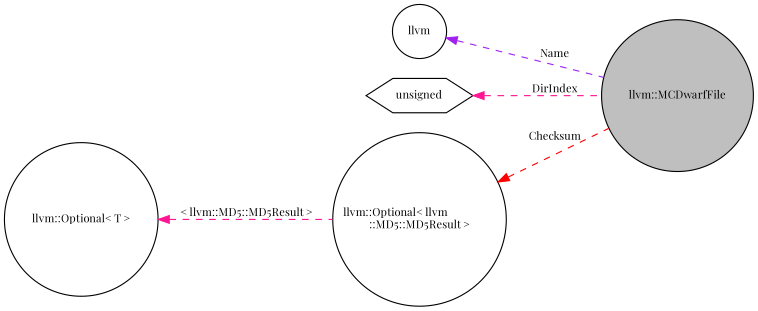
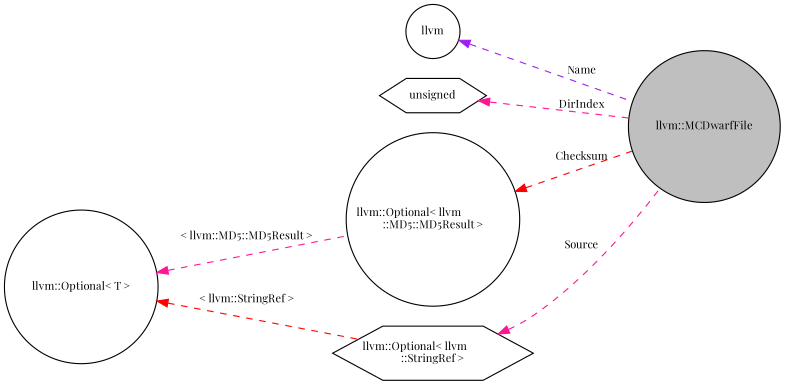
none -> (433, 353)
